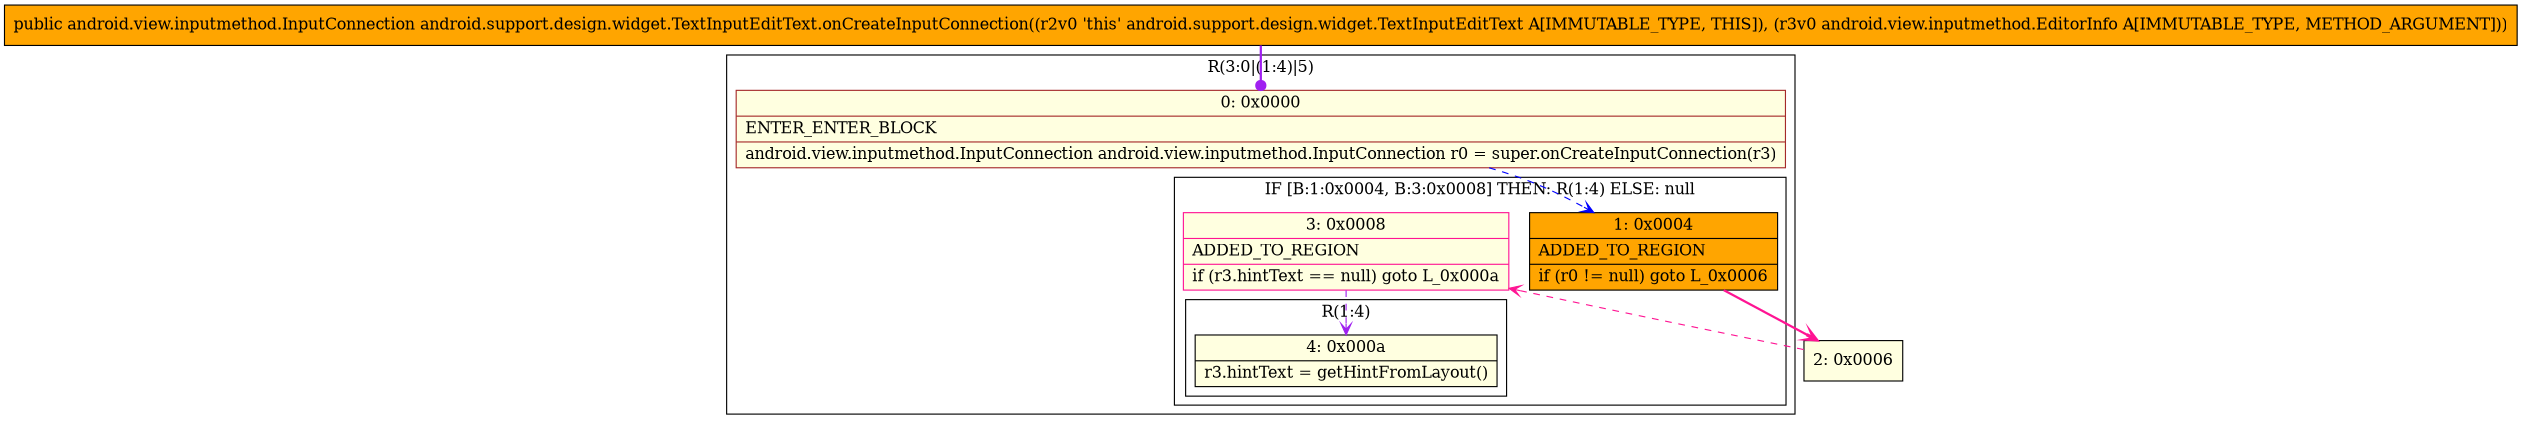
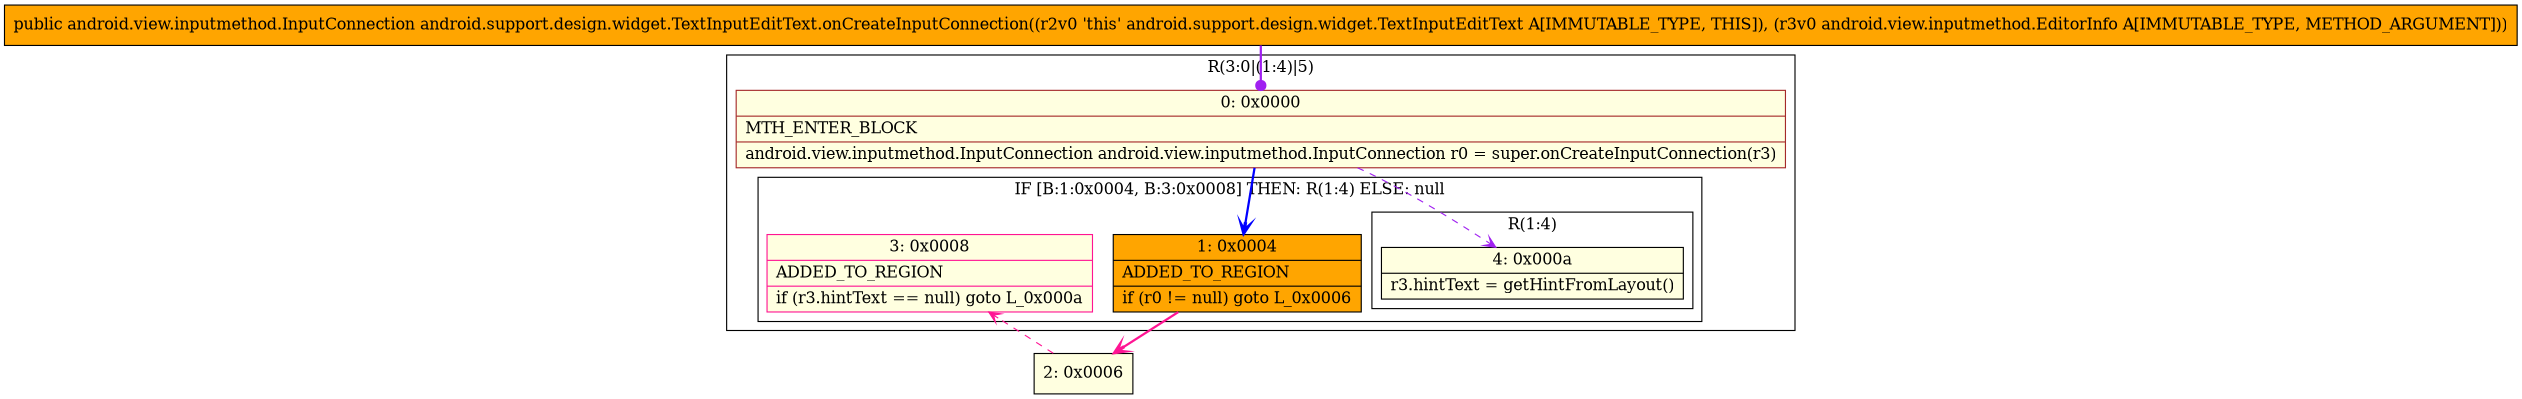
(841, 128) -> (832, 128)
(1537, 185) -> (1250, 195)
(1346, 307) -> (1423, 202)
